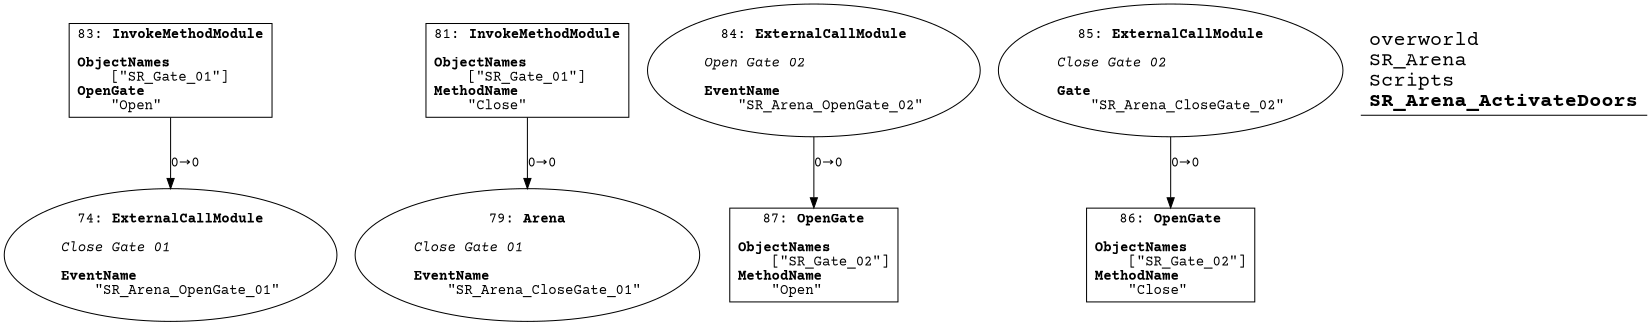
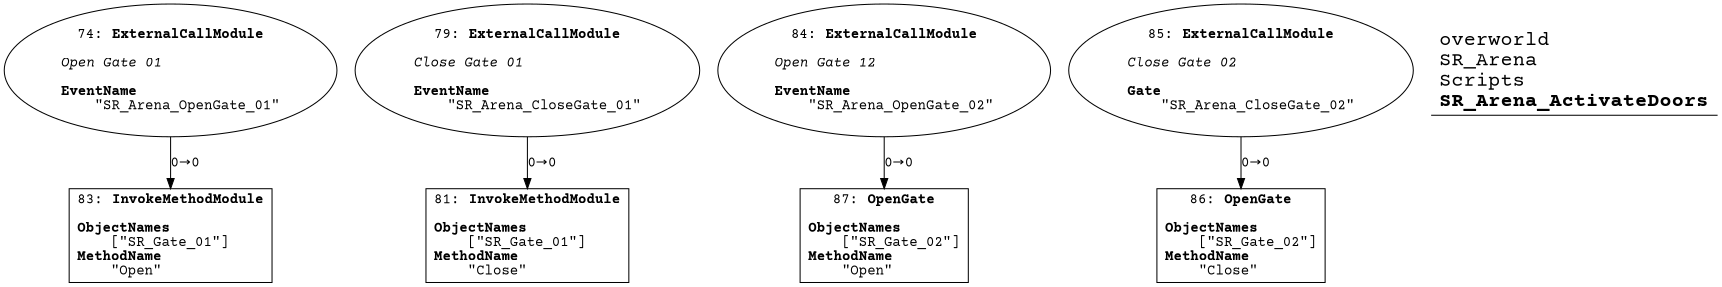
(755, 62) -> (826, 62)
(111, 91) -> (120, 256)
(171, 148) -> (171, 158)
(527, 148) -> (527, 158)
(545, 218) -> (545, 34)
(116, 247) -> (112, 62)
